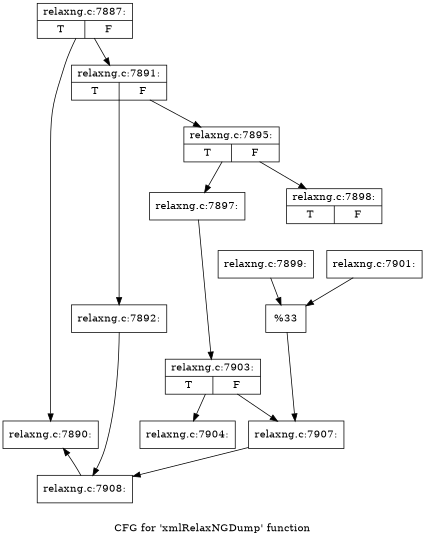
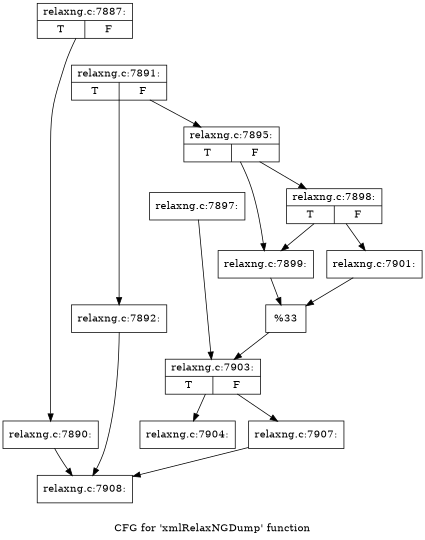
(100, 48) -> none
(215, 174) -> (255, 202)
none -> (353, 234)
none -> (301, 235)
(291, 373) -> (255, 344)
(75, 465) -> (61, 459)
